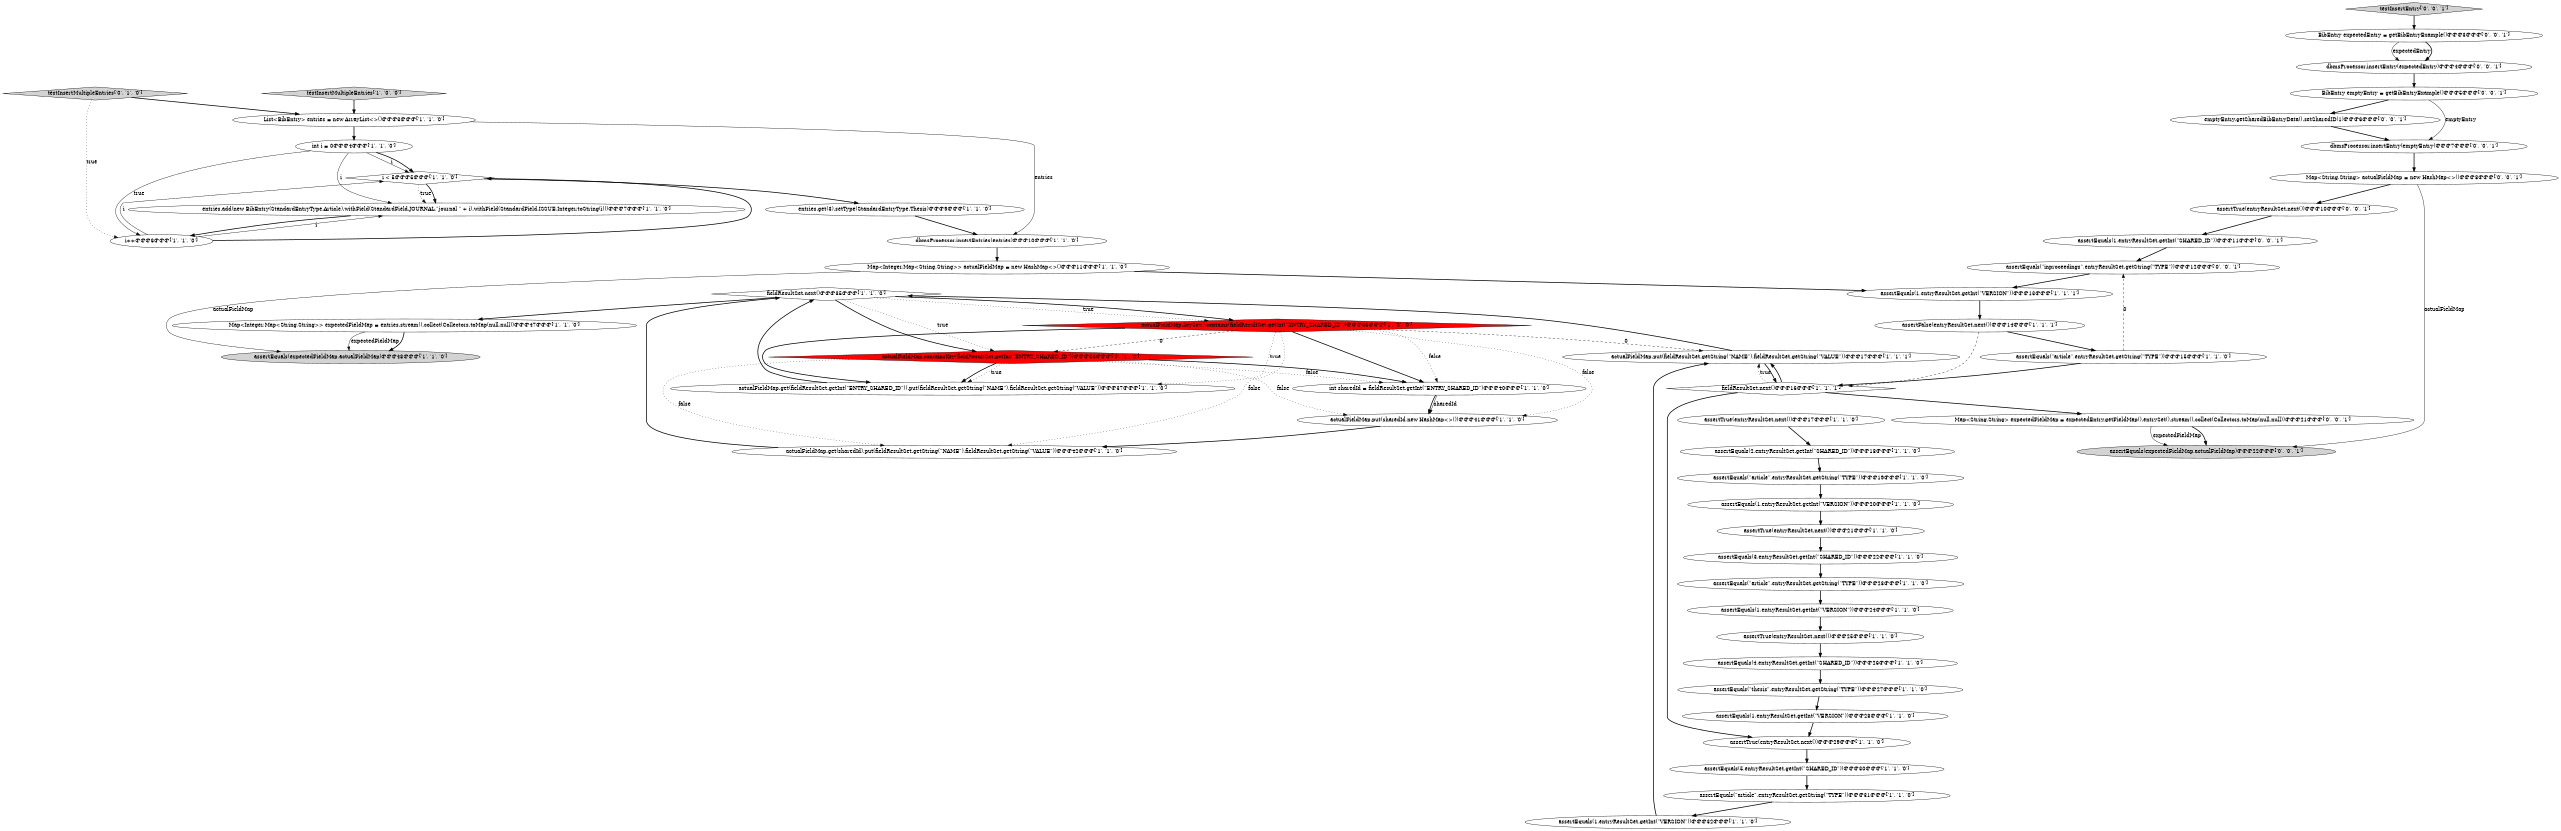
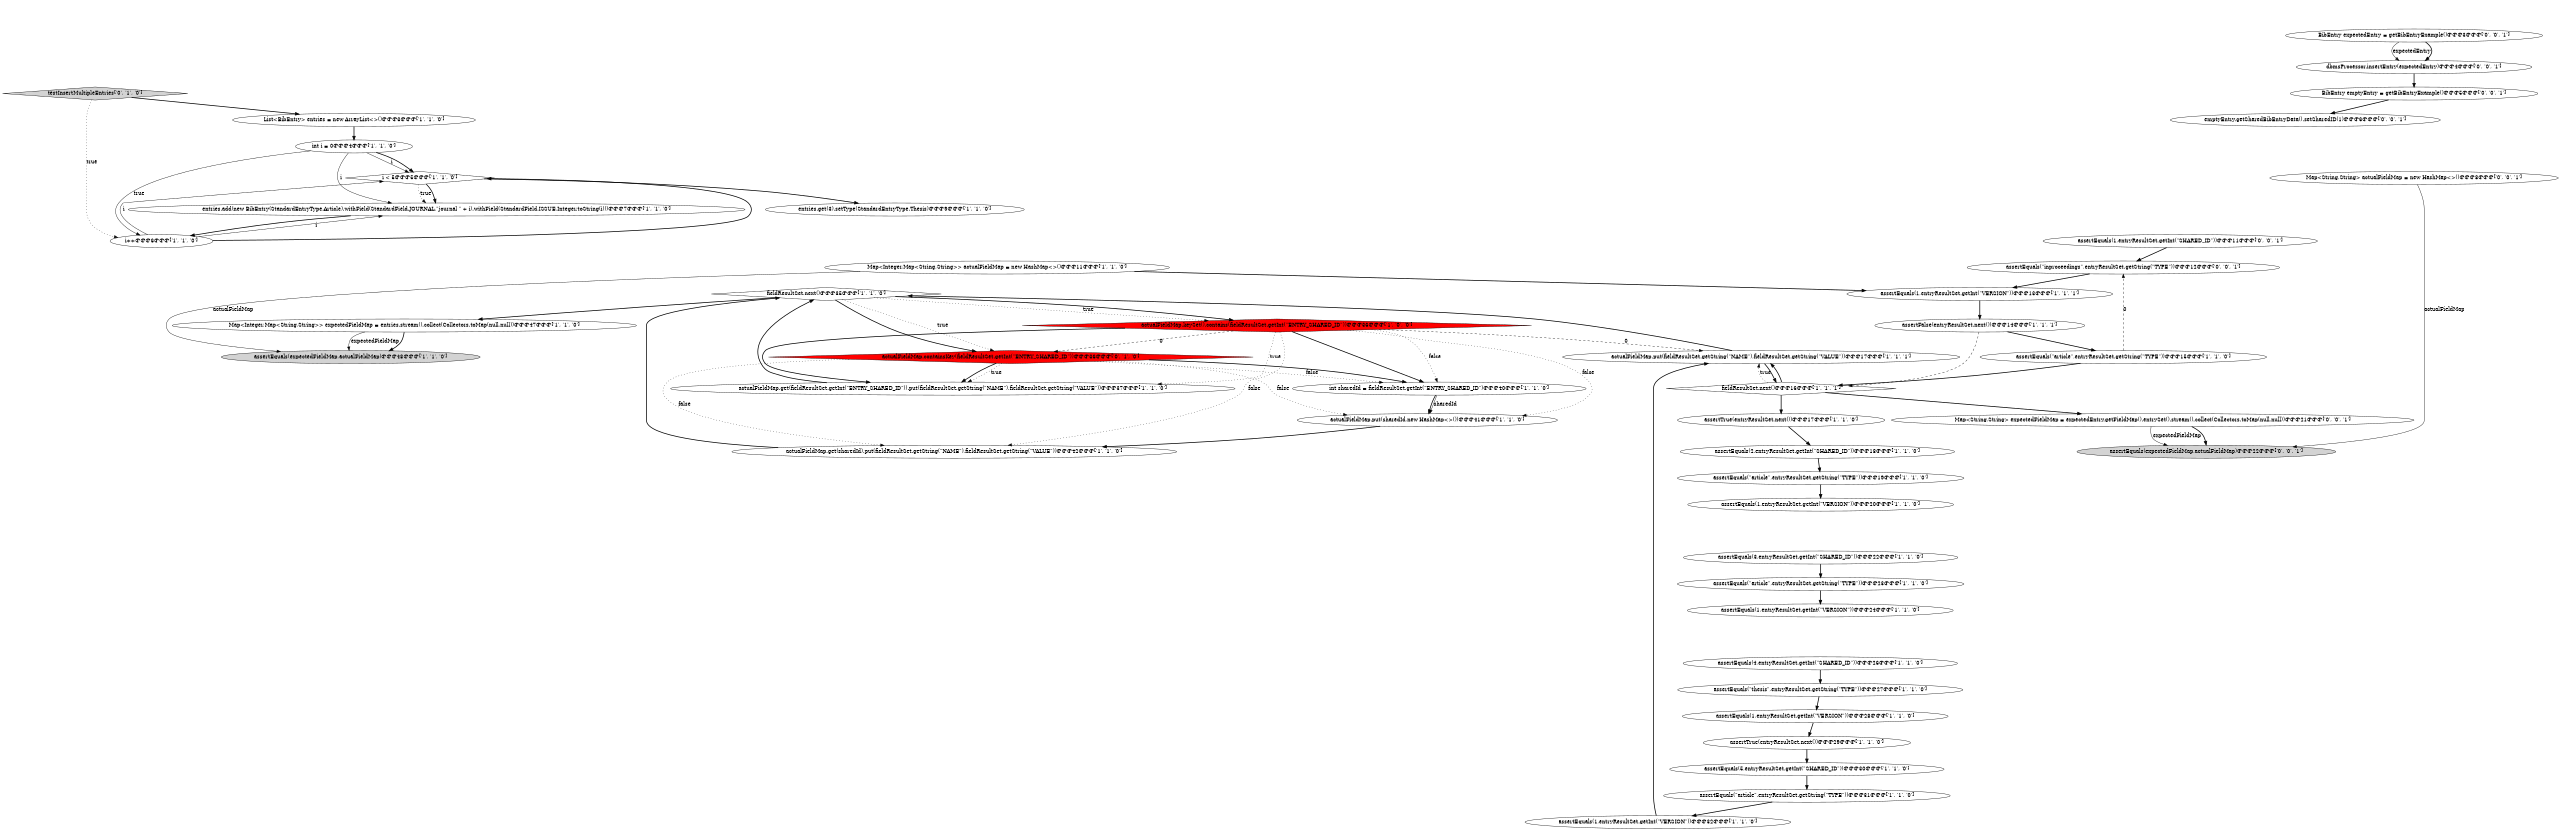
(2414, 9) -> none
(354, 94) -> none
(2414, 146) -> none
(2294, 210) -> none
(997, 241) -> none
(1821, 531) -> none
(1667, 571) -> (1781, 403)
(1820, 637) -> none
